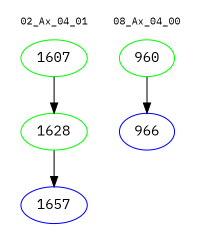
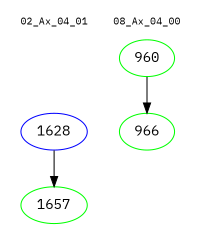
(54, 58) -> none
(54, 132) -> (54, 132)
(147, 132) -> (147, 132)
(54, 205) -> (54, 205)
